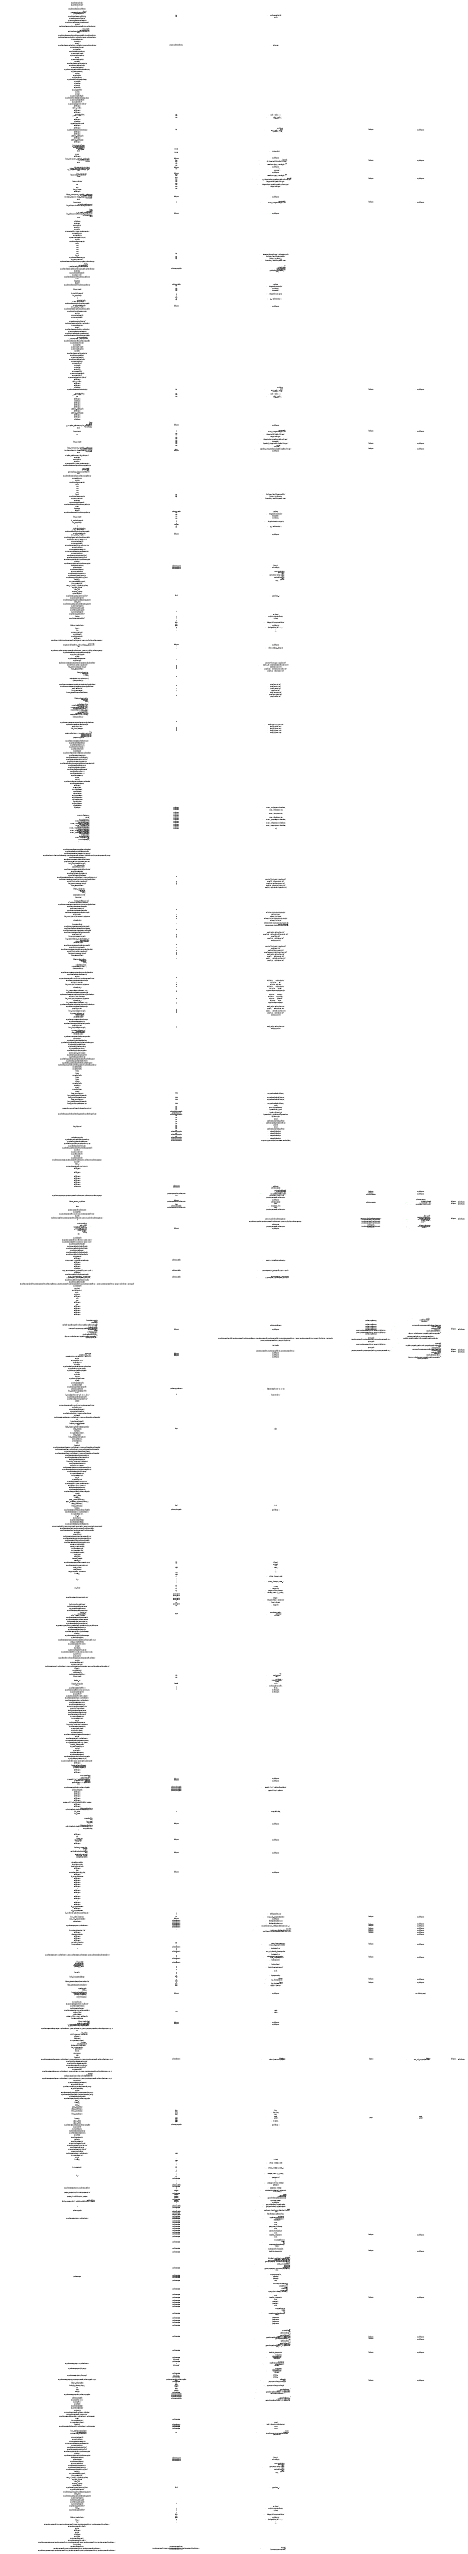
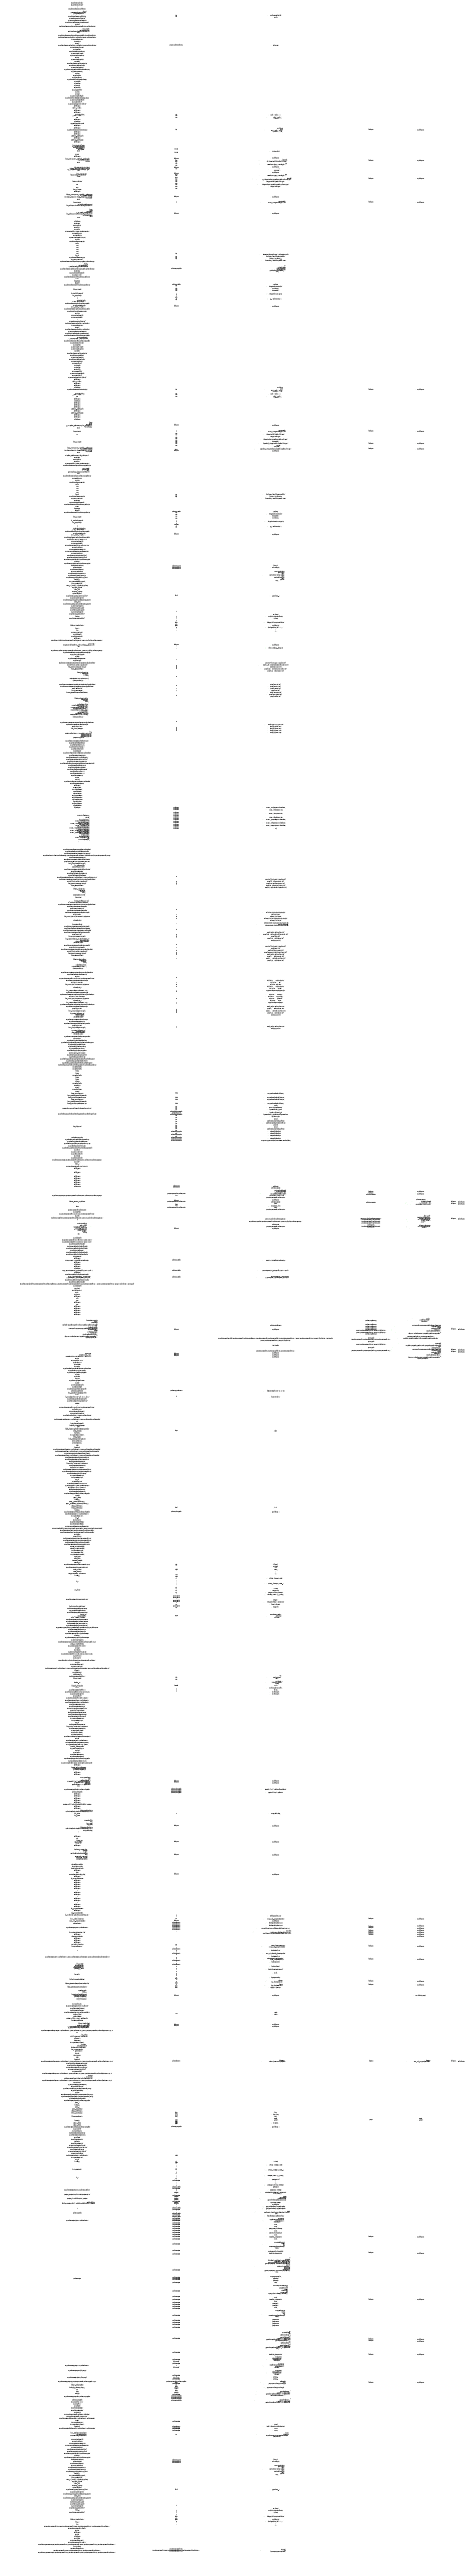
(176, 1206) -> (176, 1206)
none -> (77, 1365)
